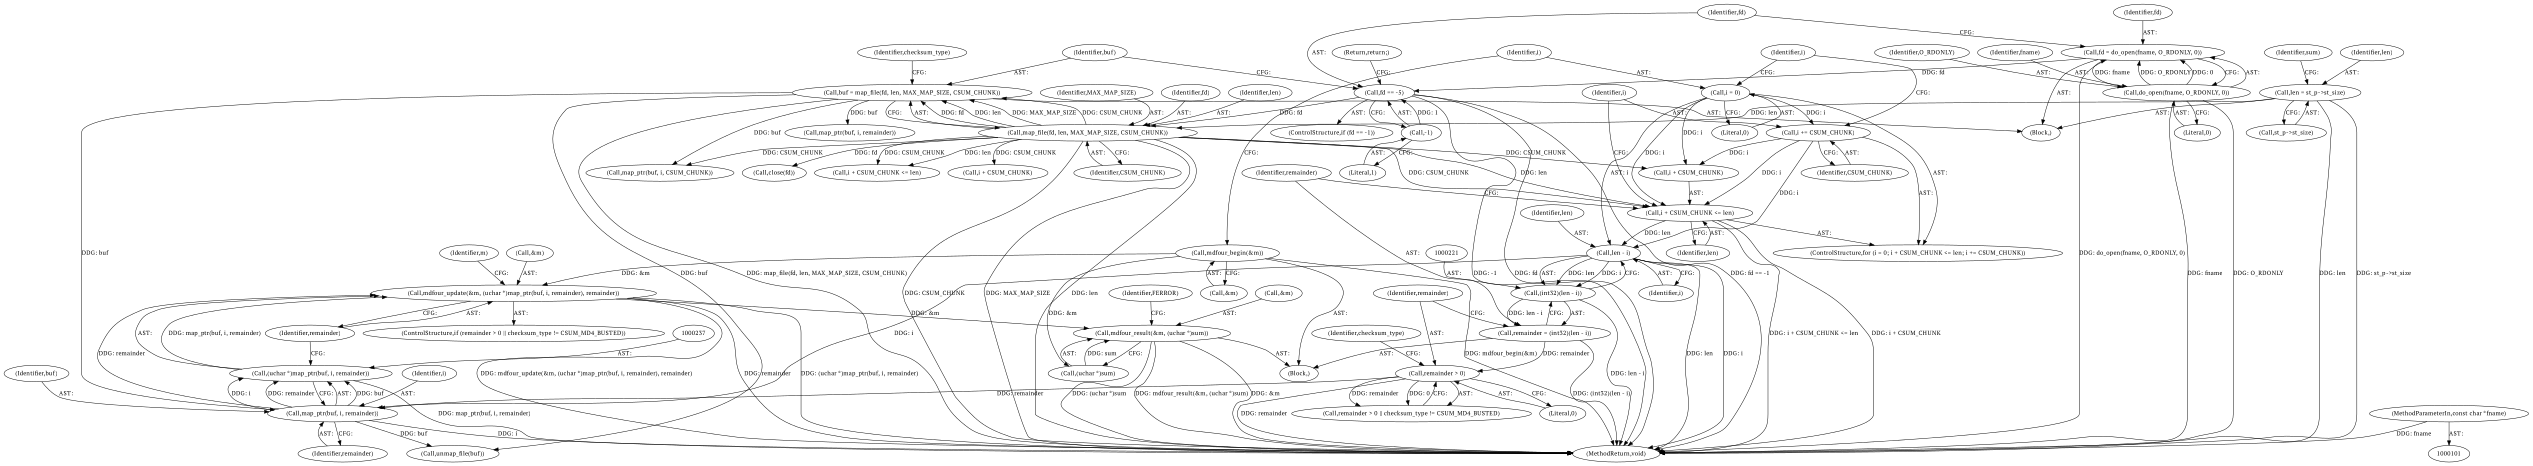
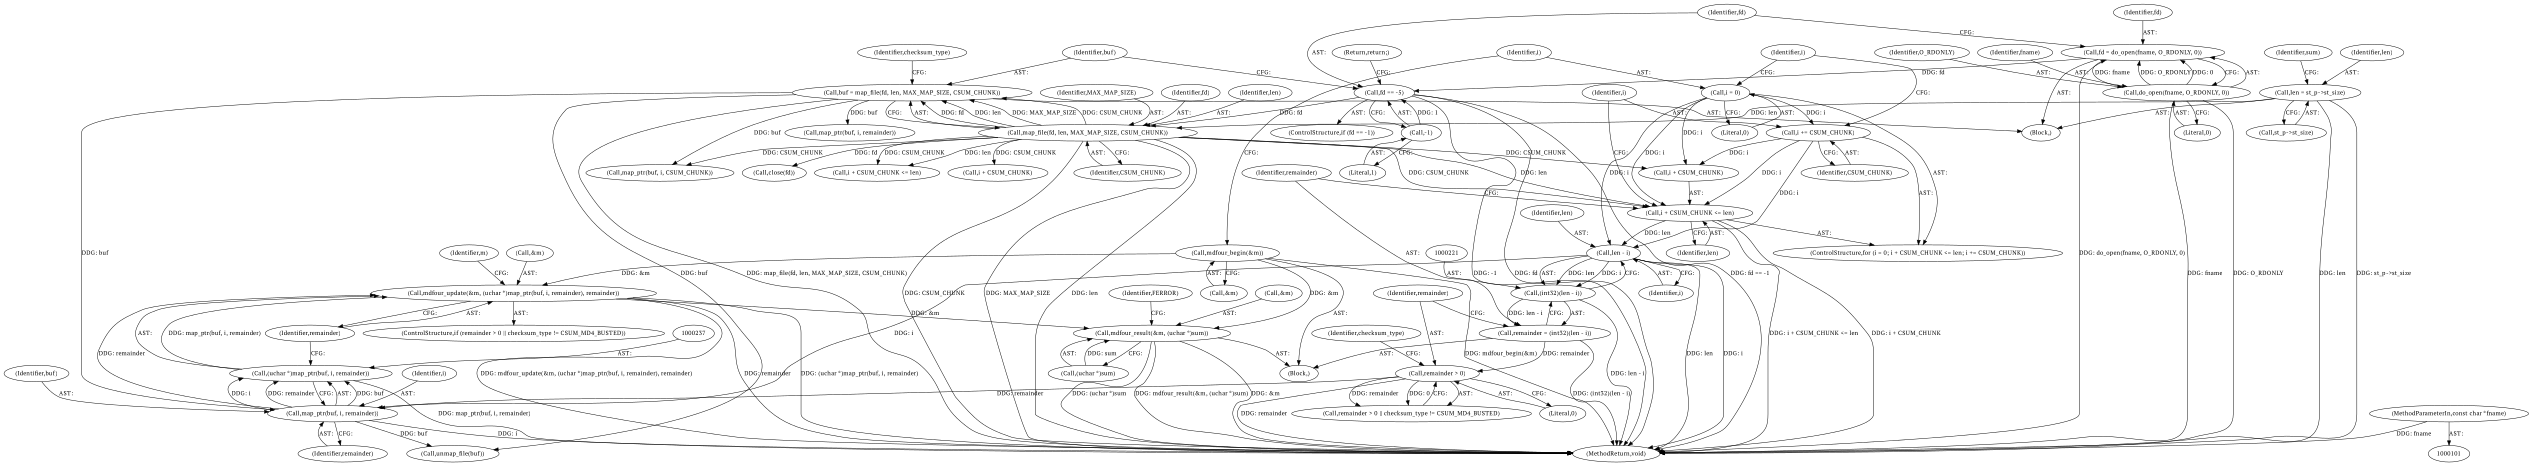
(1620, 173) -> (1620, 173)
(1065, 284) -> (1300, 307)
